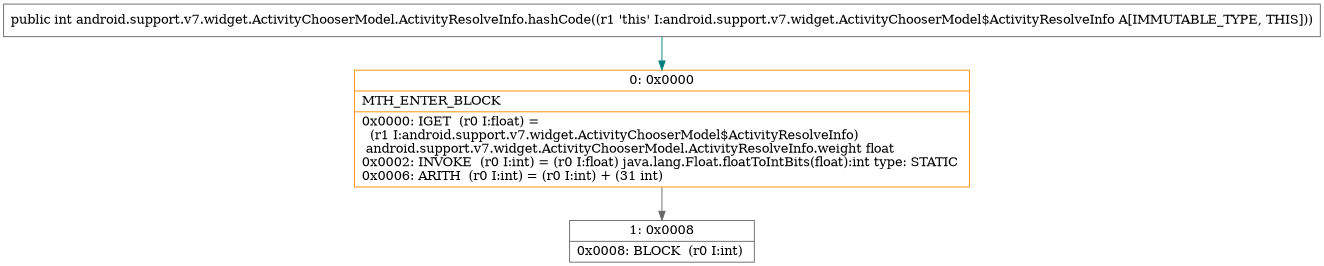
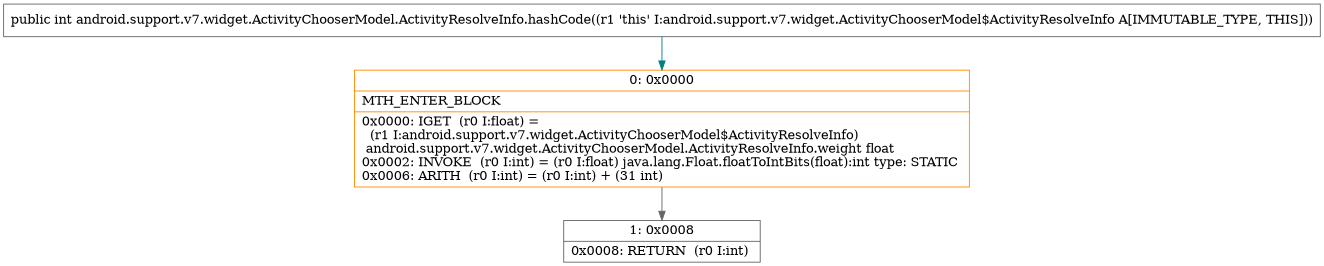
(662, 251) -> (662, 251)
